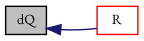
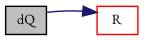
(79, 30) -> (65, 11)
